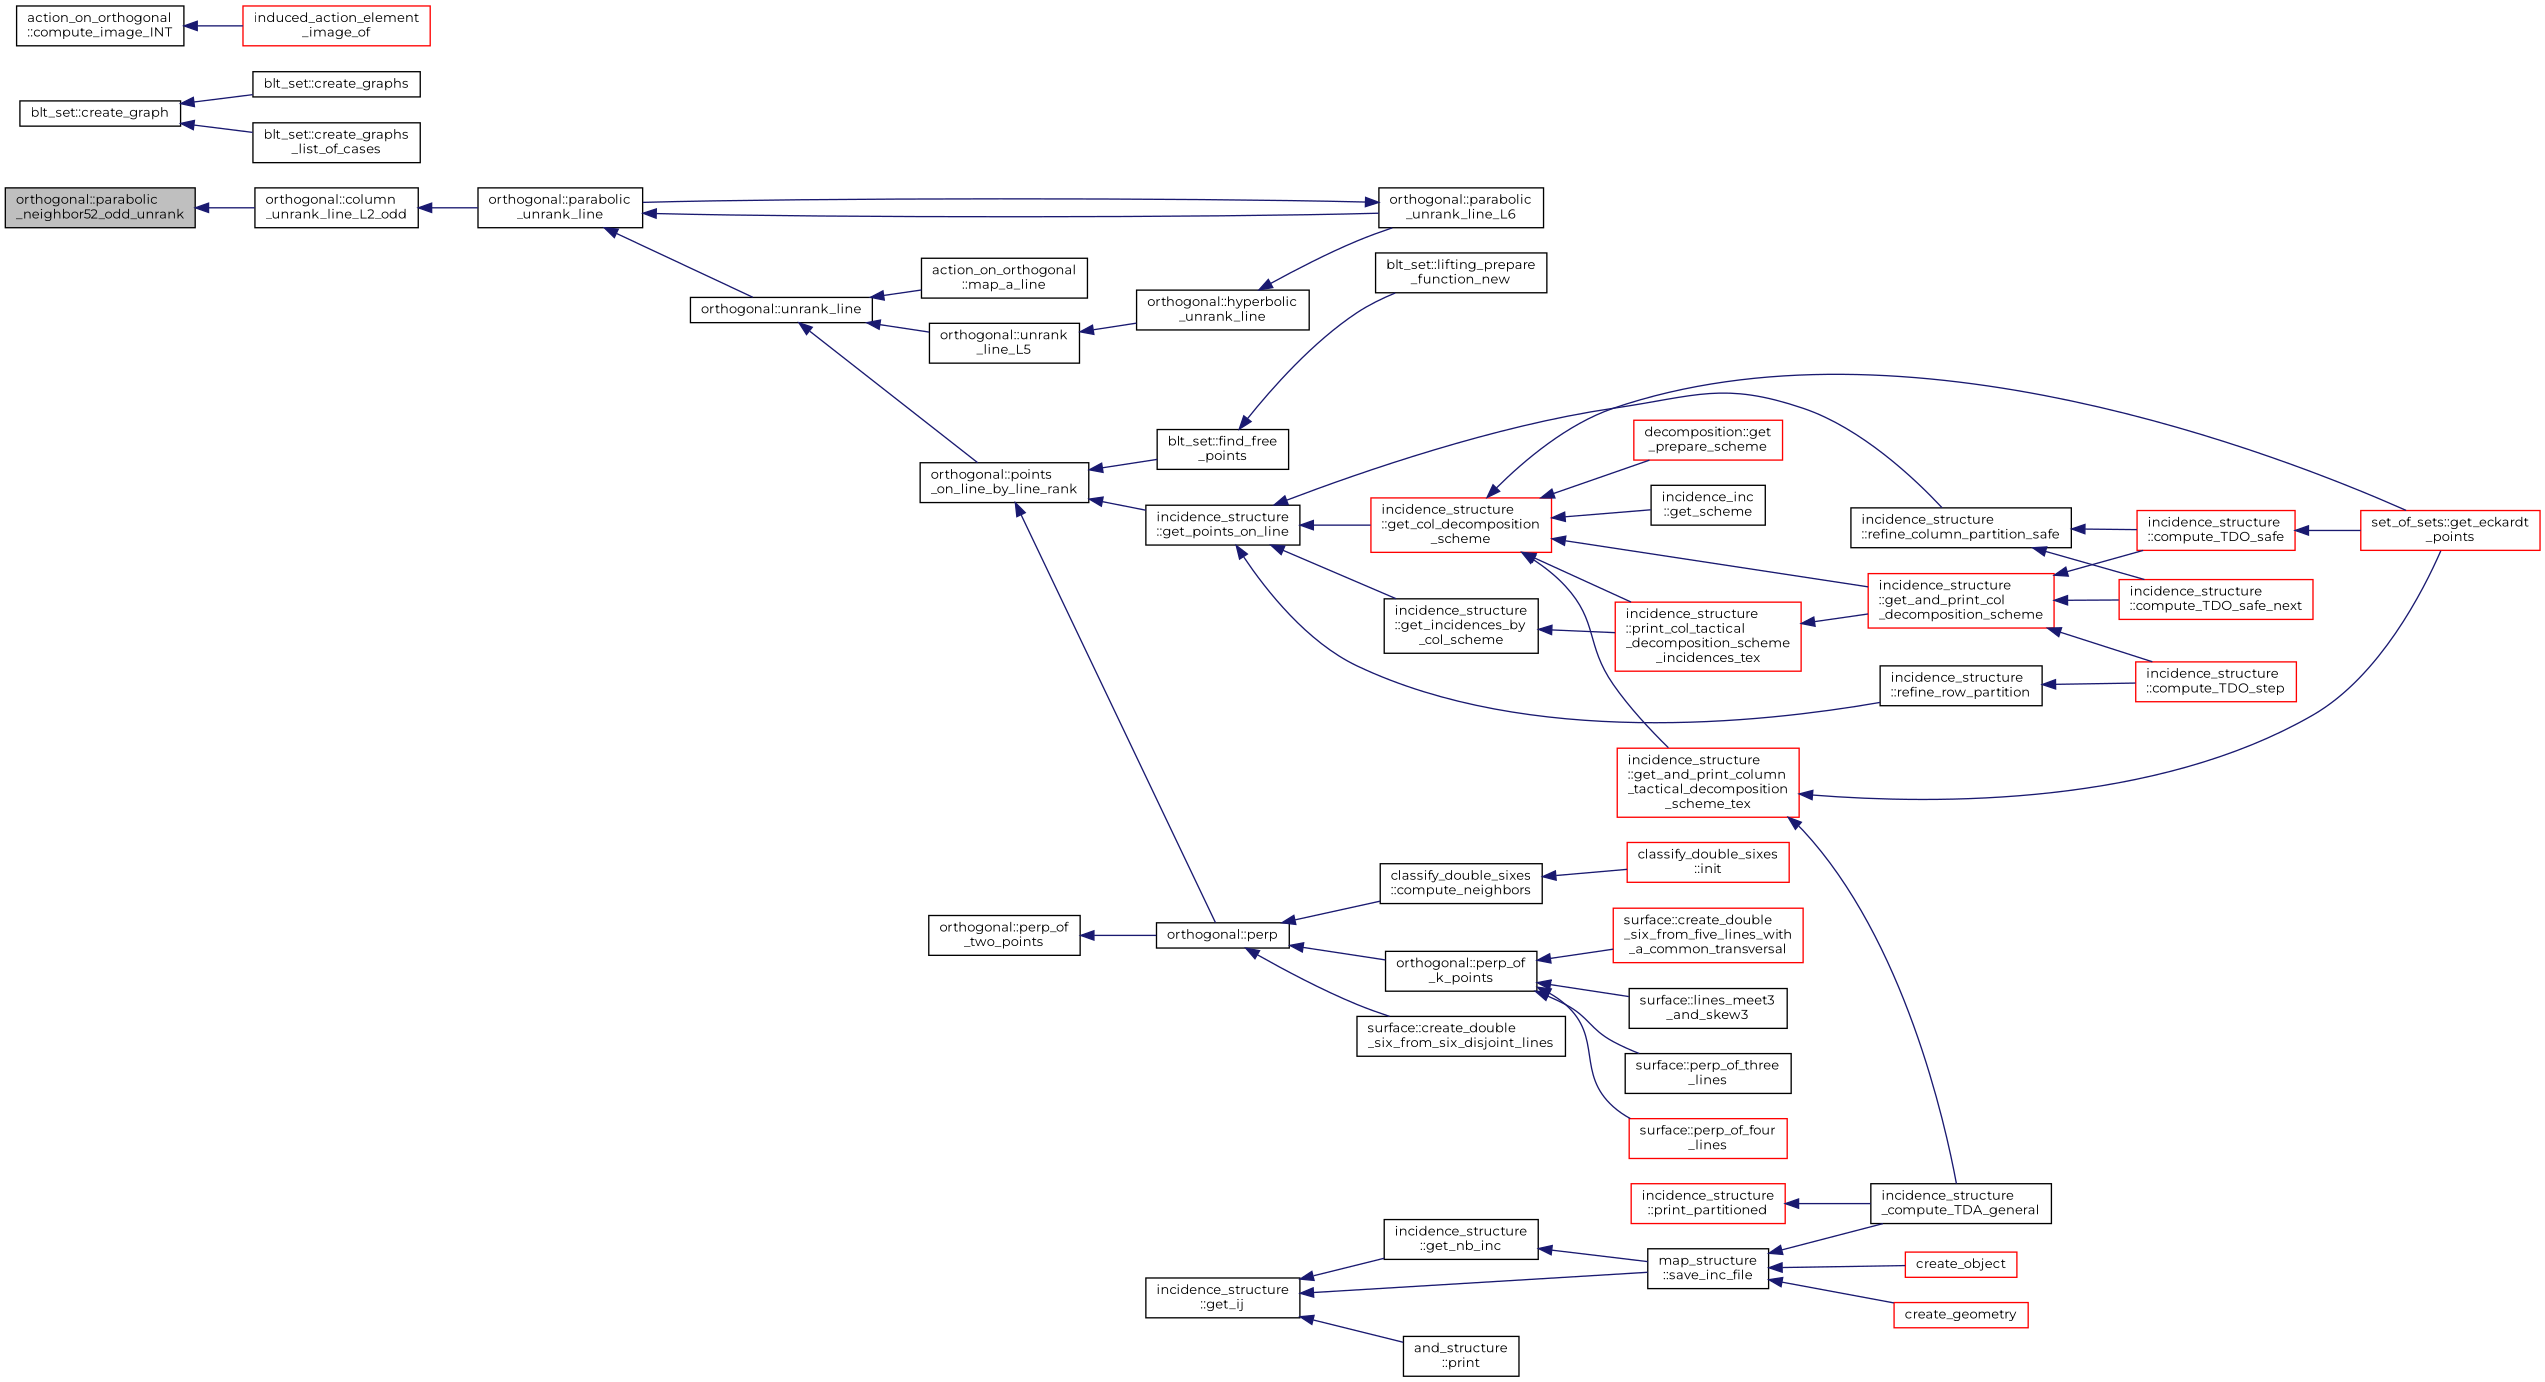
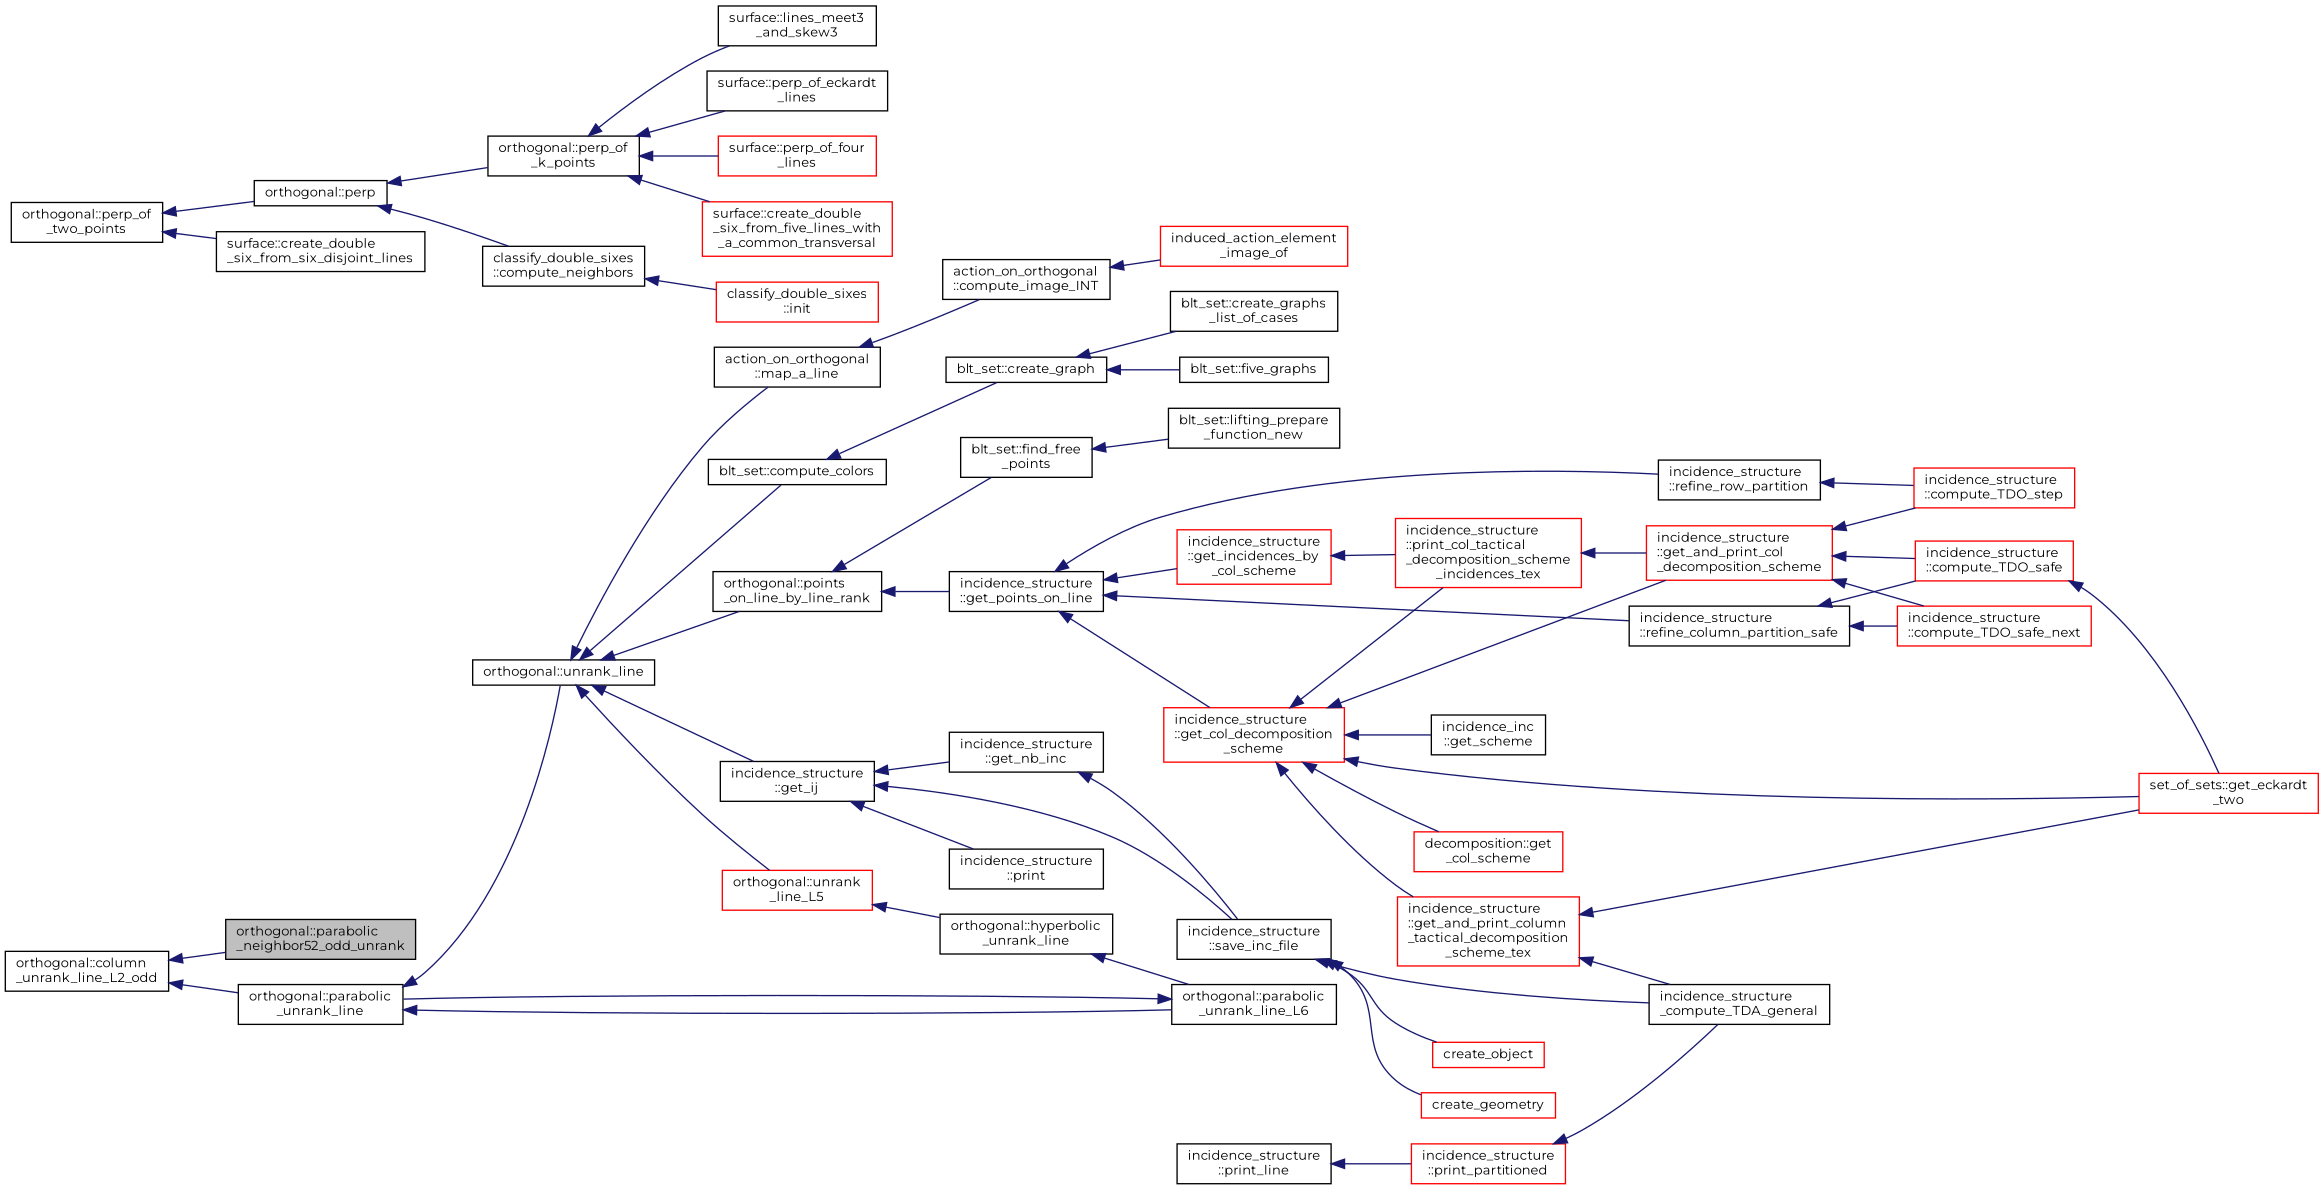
(337, 84) -> (1254, 370)
(232, 208) -> (204, 955)
none -> (926, 322)
(1004, 343) -> (797, 890)
(1708, 440) -> (1488, 852)
none -> (797, 472)
(2450, 530) -> (2229, 793)
(1461, 626) -> (1254, 557)
(1118, 719) -> none
none -> (679, 726)
(1322, 989) -> (196, 236)
(1708, 1074) -> (797, 91)
none -> (1254, 1164)
(1708, 1269) -> (1254, 939)
(1461, 1356) -> (1026, 869)
